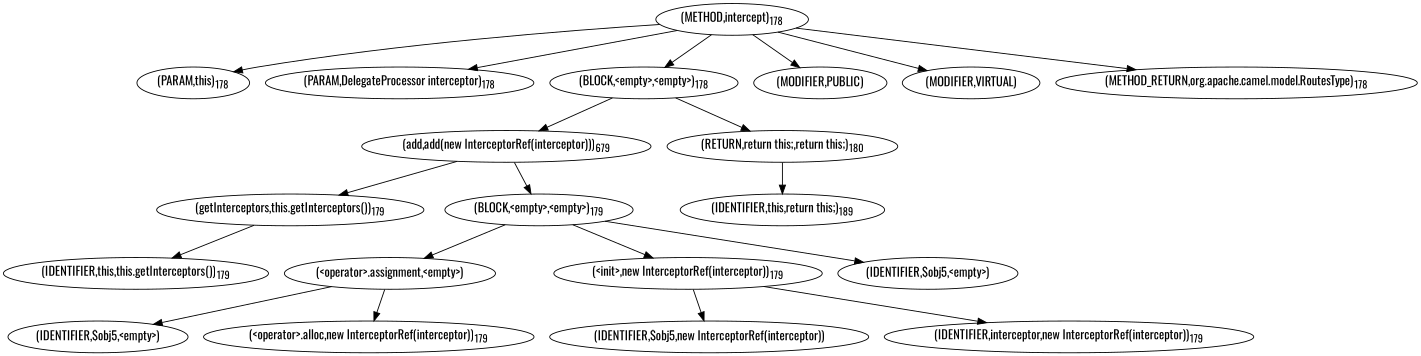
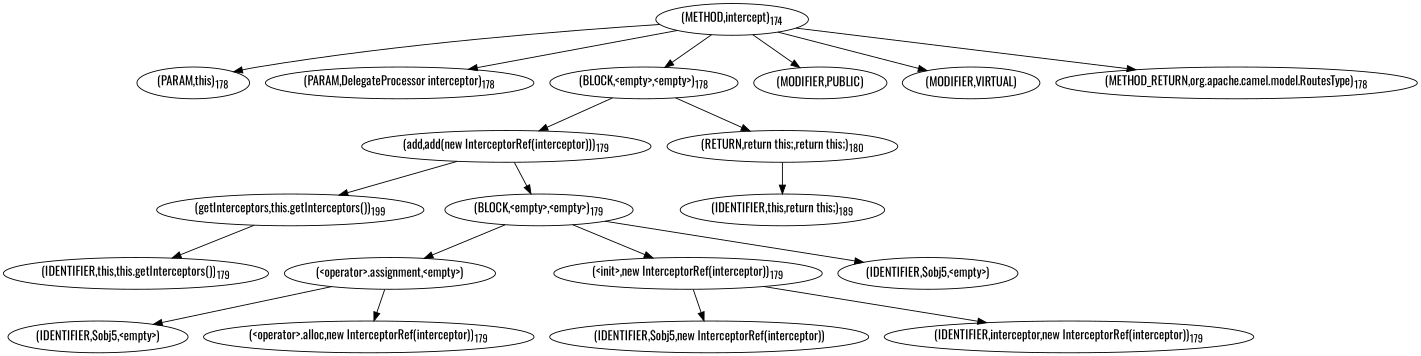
(777, 18) -> (777, 18)
(603, 145) -> (603, 145)
(378, 209) -> (378, 209)
